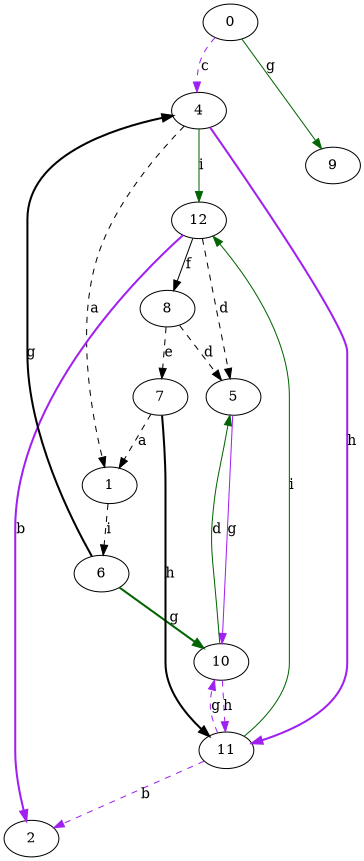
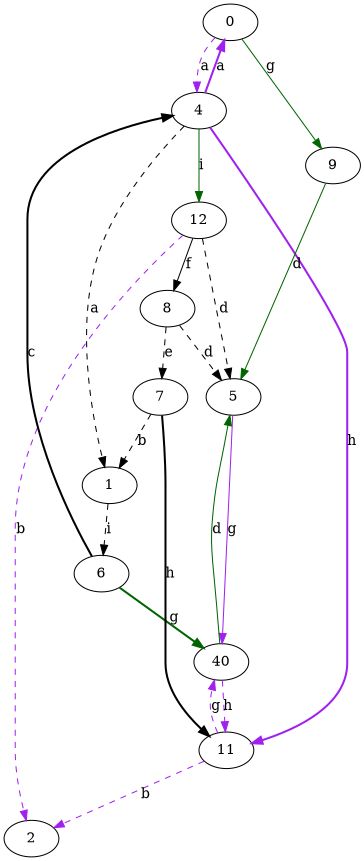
(205, 67) -> (205, 67)
none -> (213, 71)
none -> (285, 277)
(31, 353) -> (31, 353)
(143, 441) -> (143, 441)
(289, 489) -> none
(19, 497) -> (19, 497)
(221, 662) -> (221, 662)
